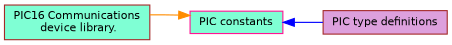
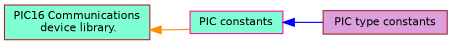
(164, 15) -> (176, 30)
(385, 22) -> (385, 22)
